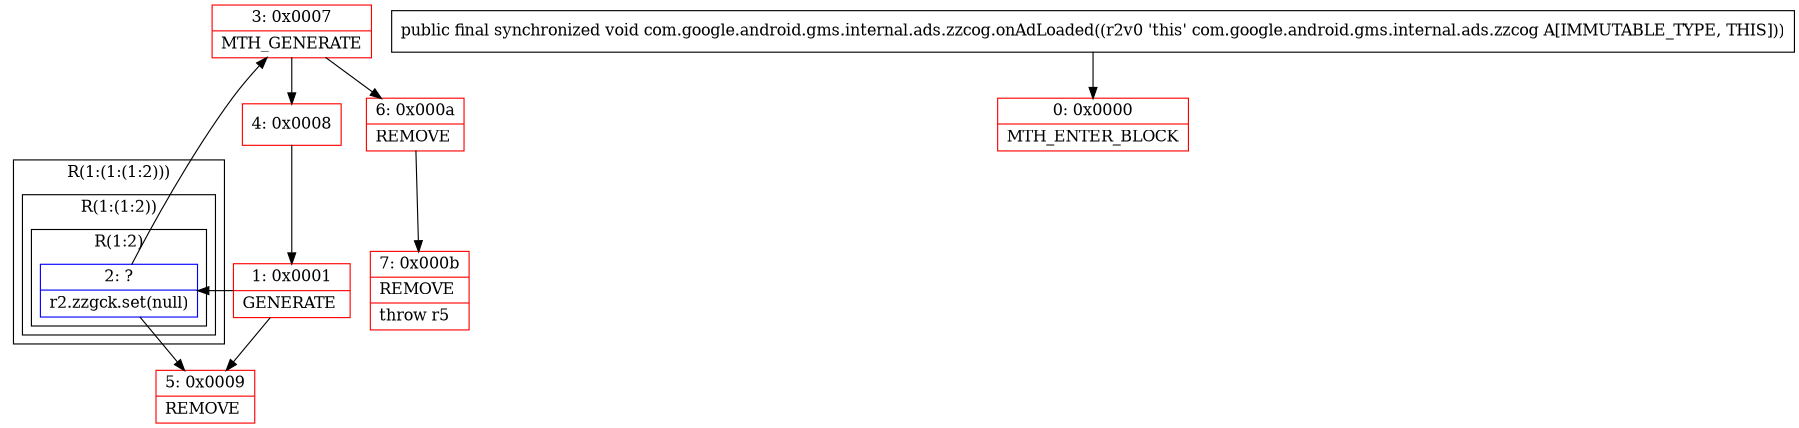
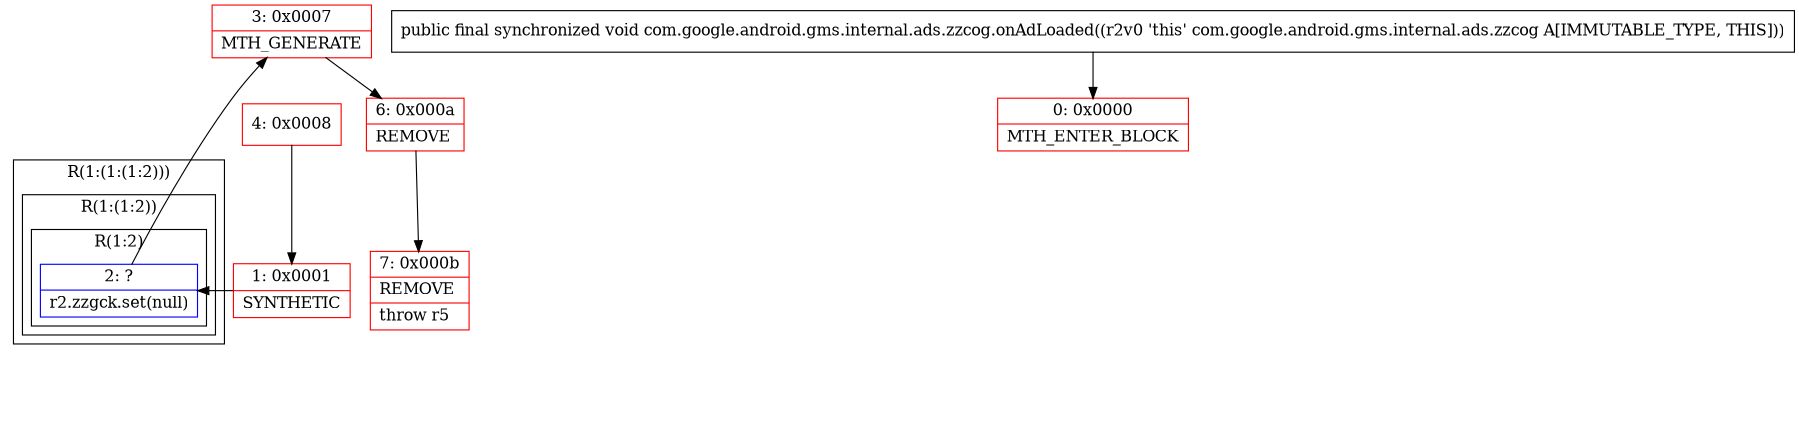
(292, 75) -> none
(290, 304) -> (292, 304)
(205, 397) -> none
